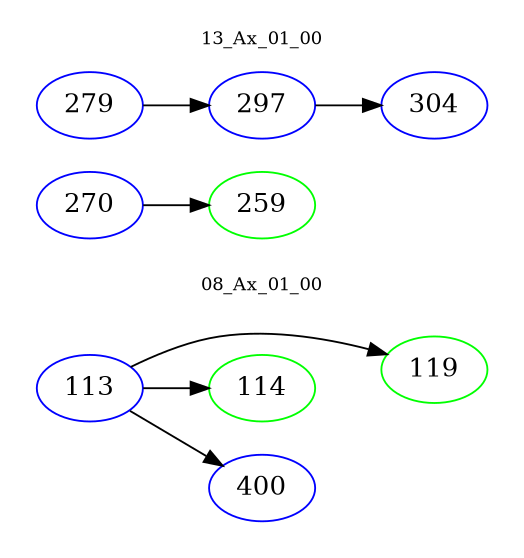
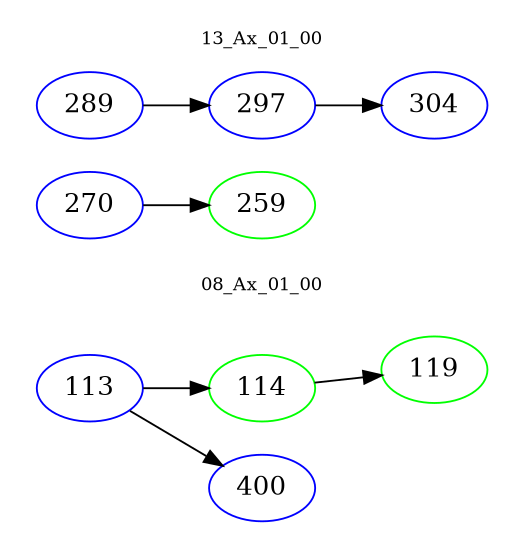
(90, 105) -> (90, 105)
(248, 334) -> (339, 380)
